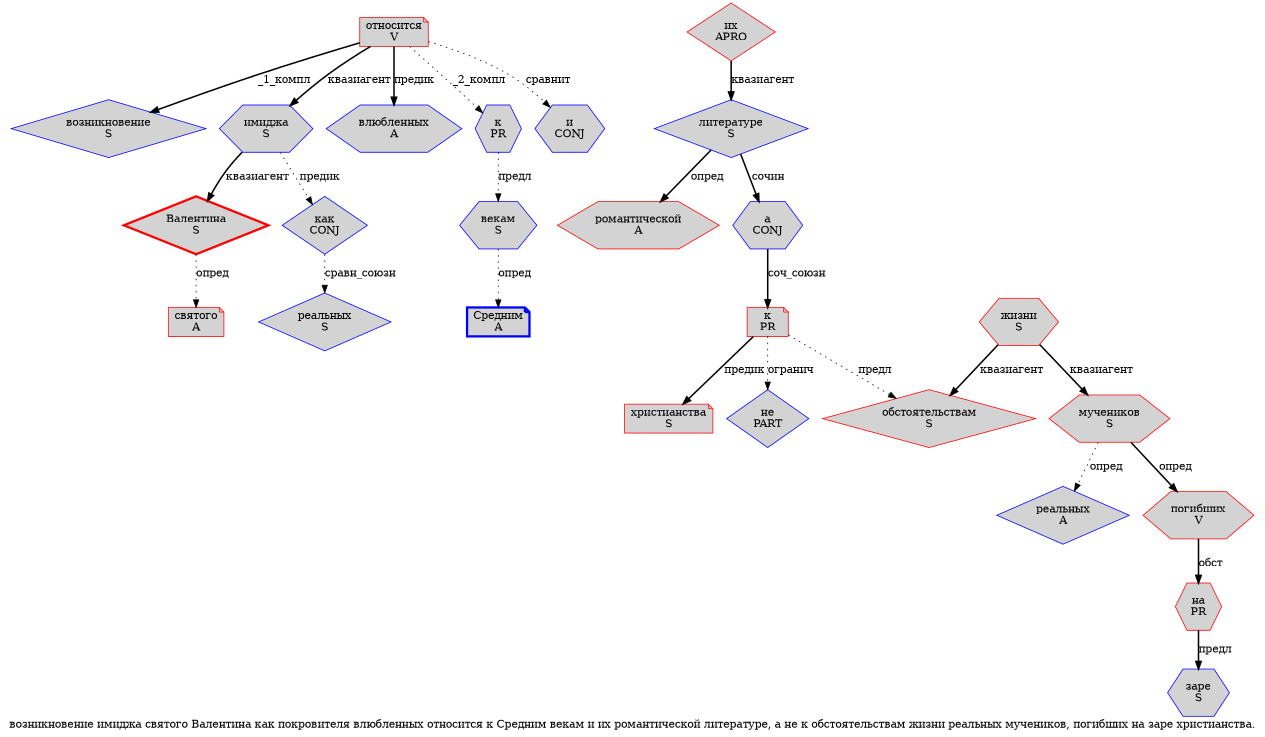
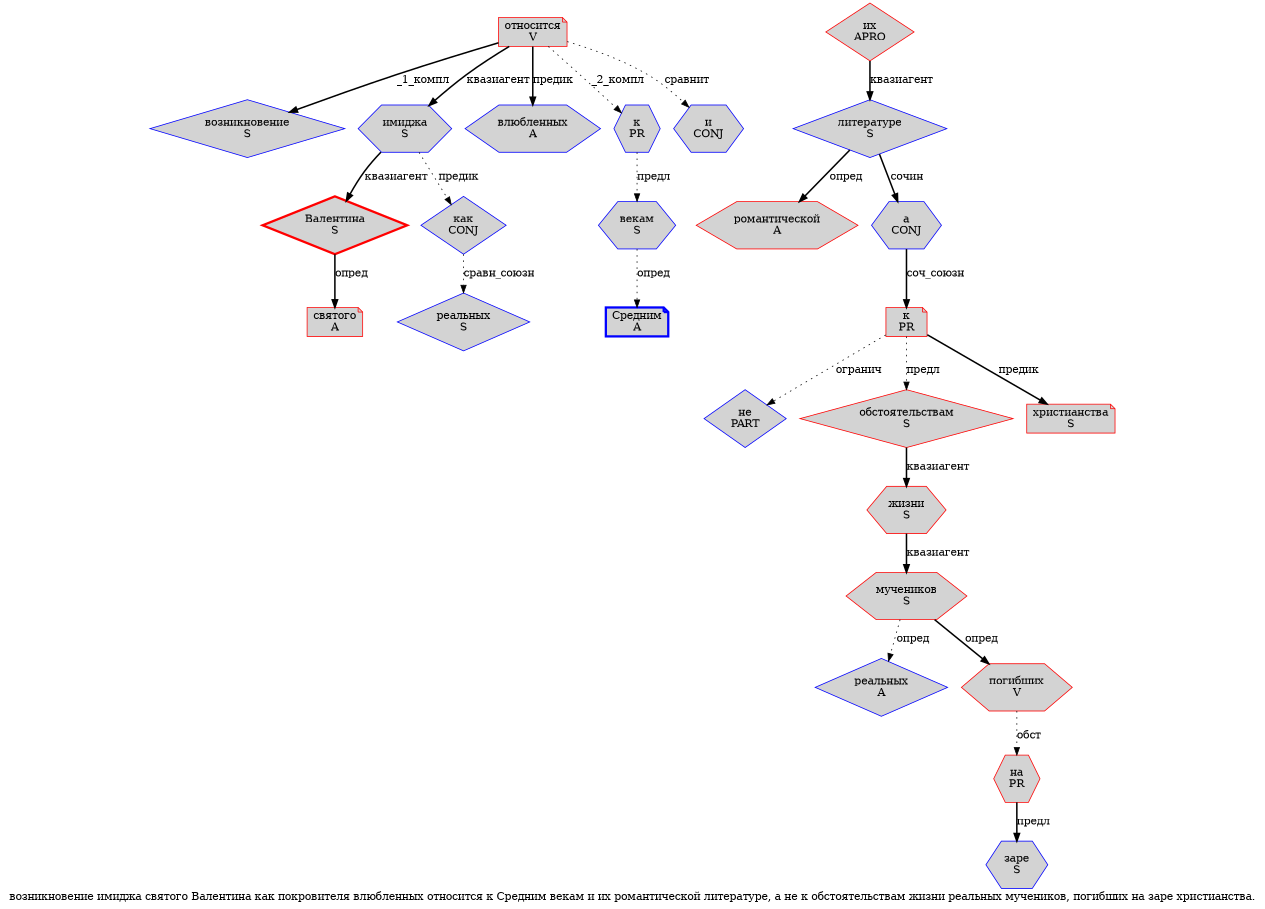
(196, 277) -> (335, 277)
(977, 367) -> (906, 463)
(1199, 557) -> (1017, 729)
